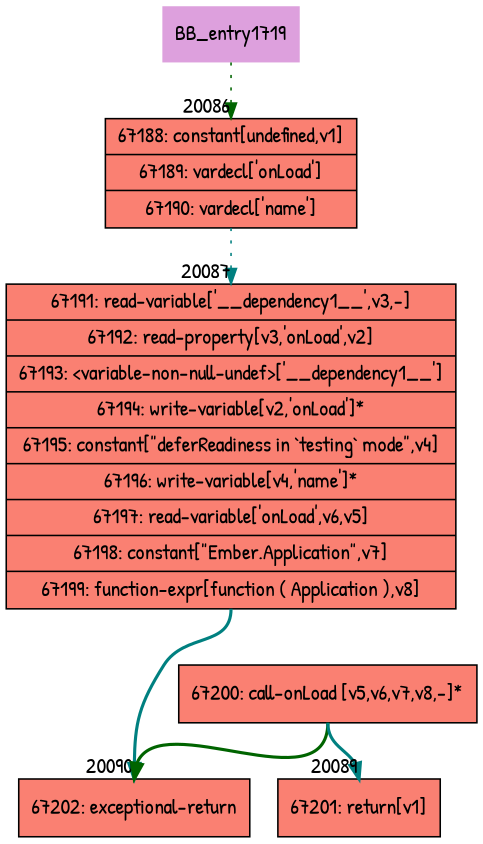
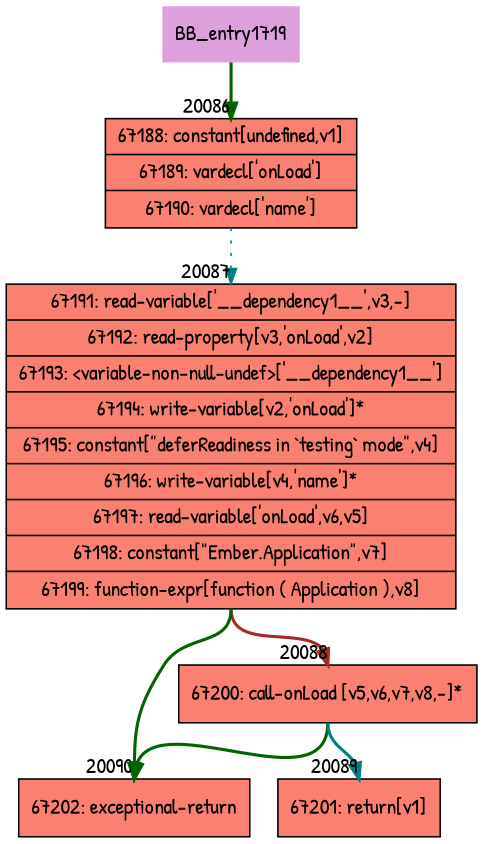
(231, 83) -> (231, 83)
none -> (271, 636)
(161, 670) -> (161, 670)
